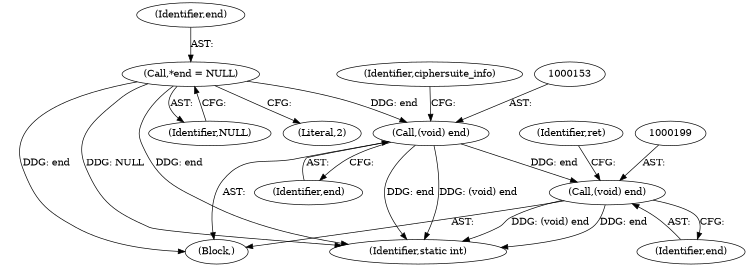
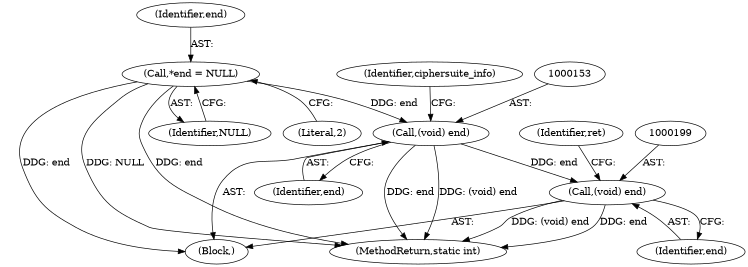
(254, 103) -> (292, 95)
(418, 252) -> (418, 252)
